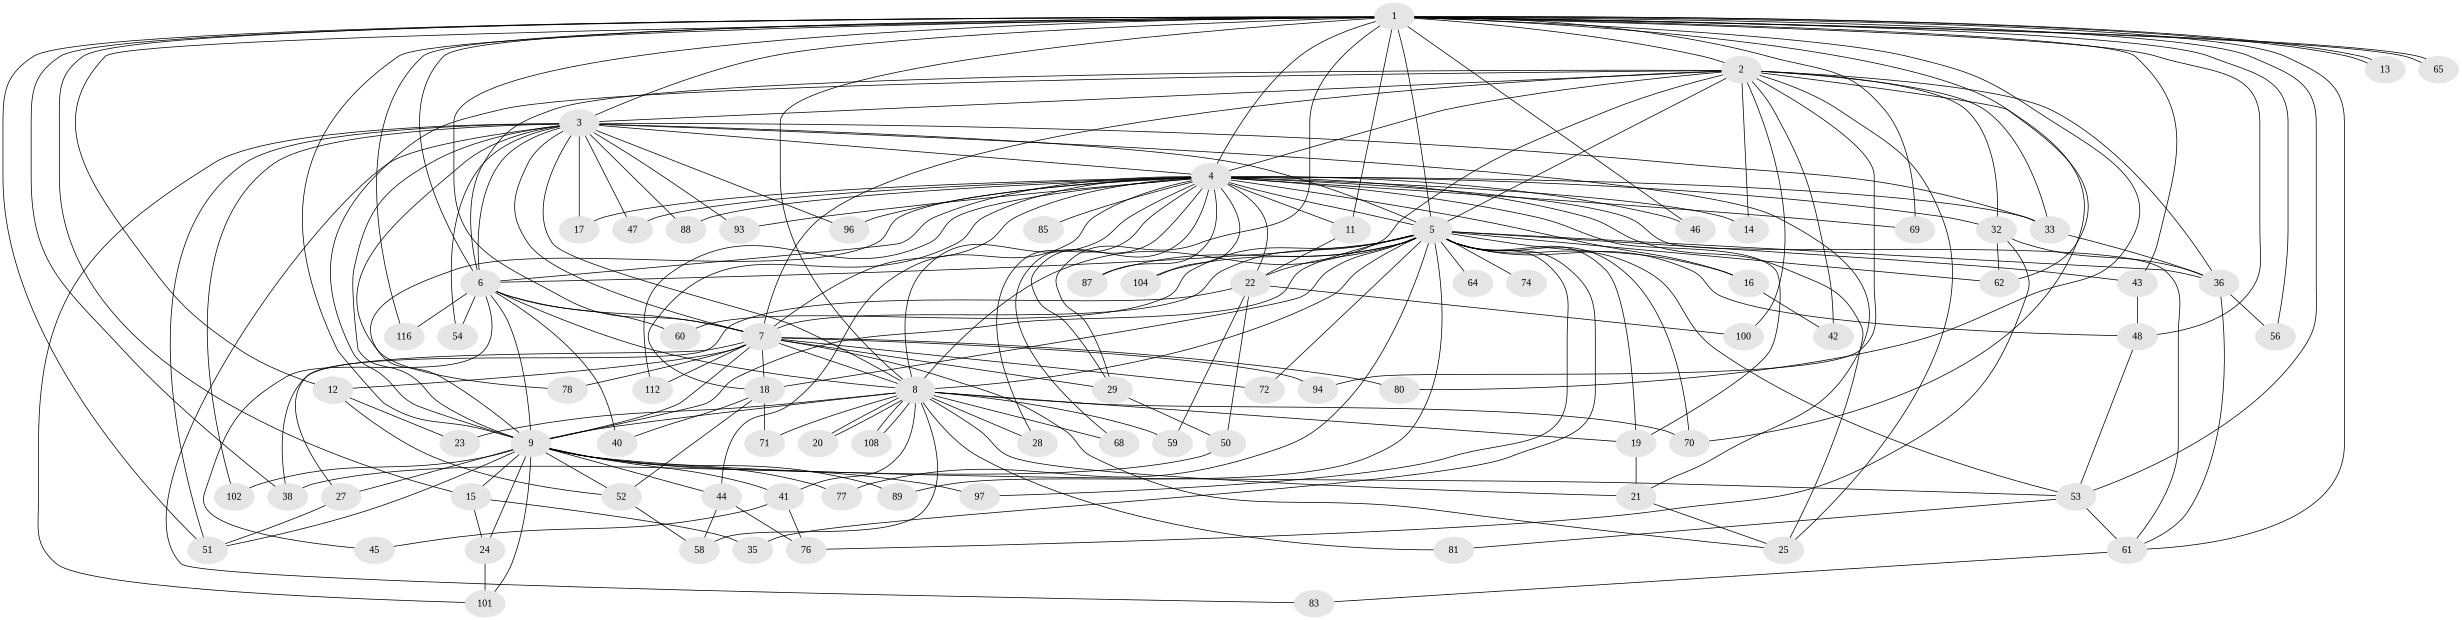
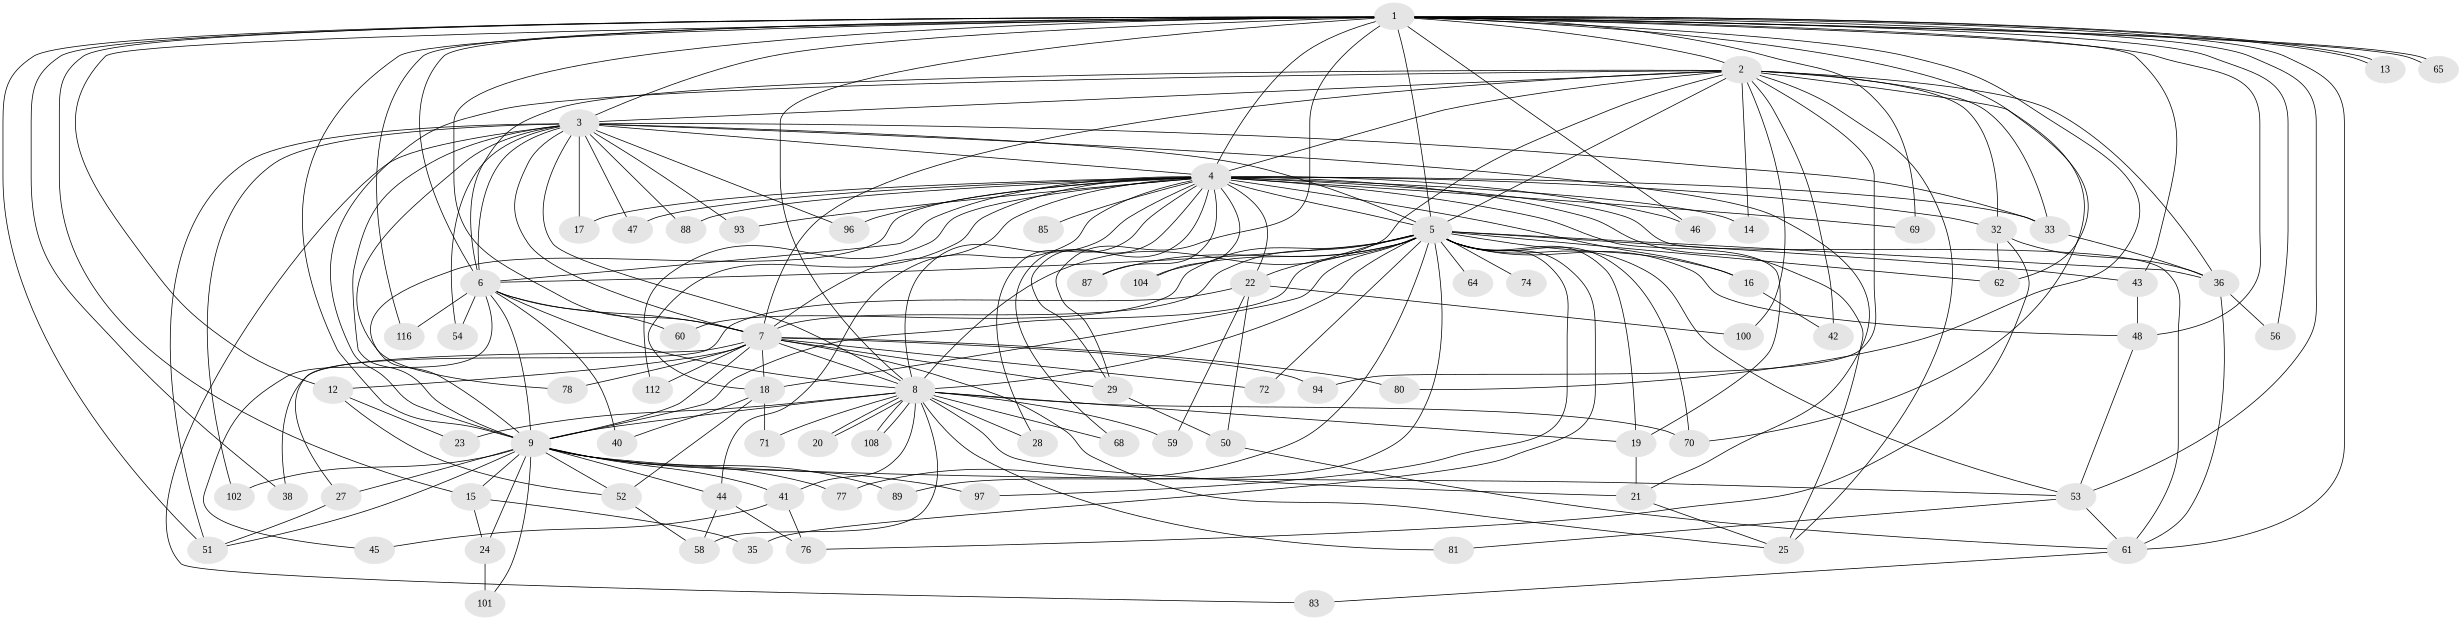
(1351, 230) -> none
(46, 362) -> none
(552, 467) -> (1674, 518)
